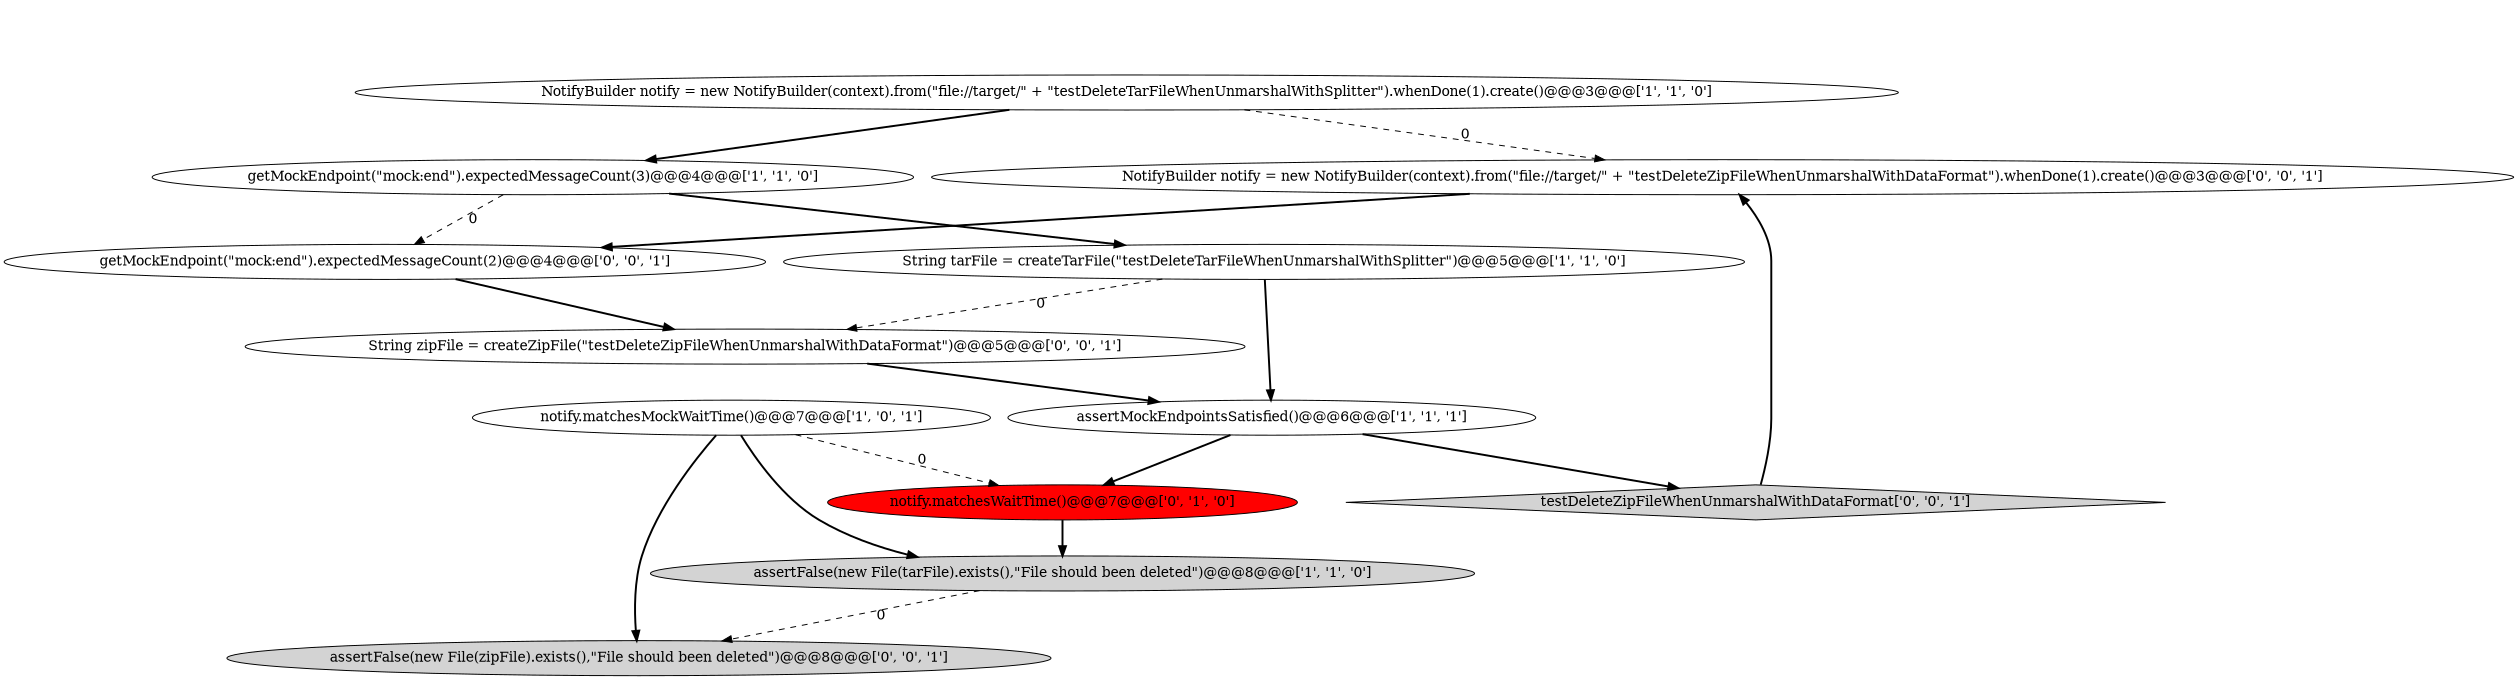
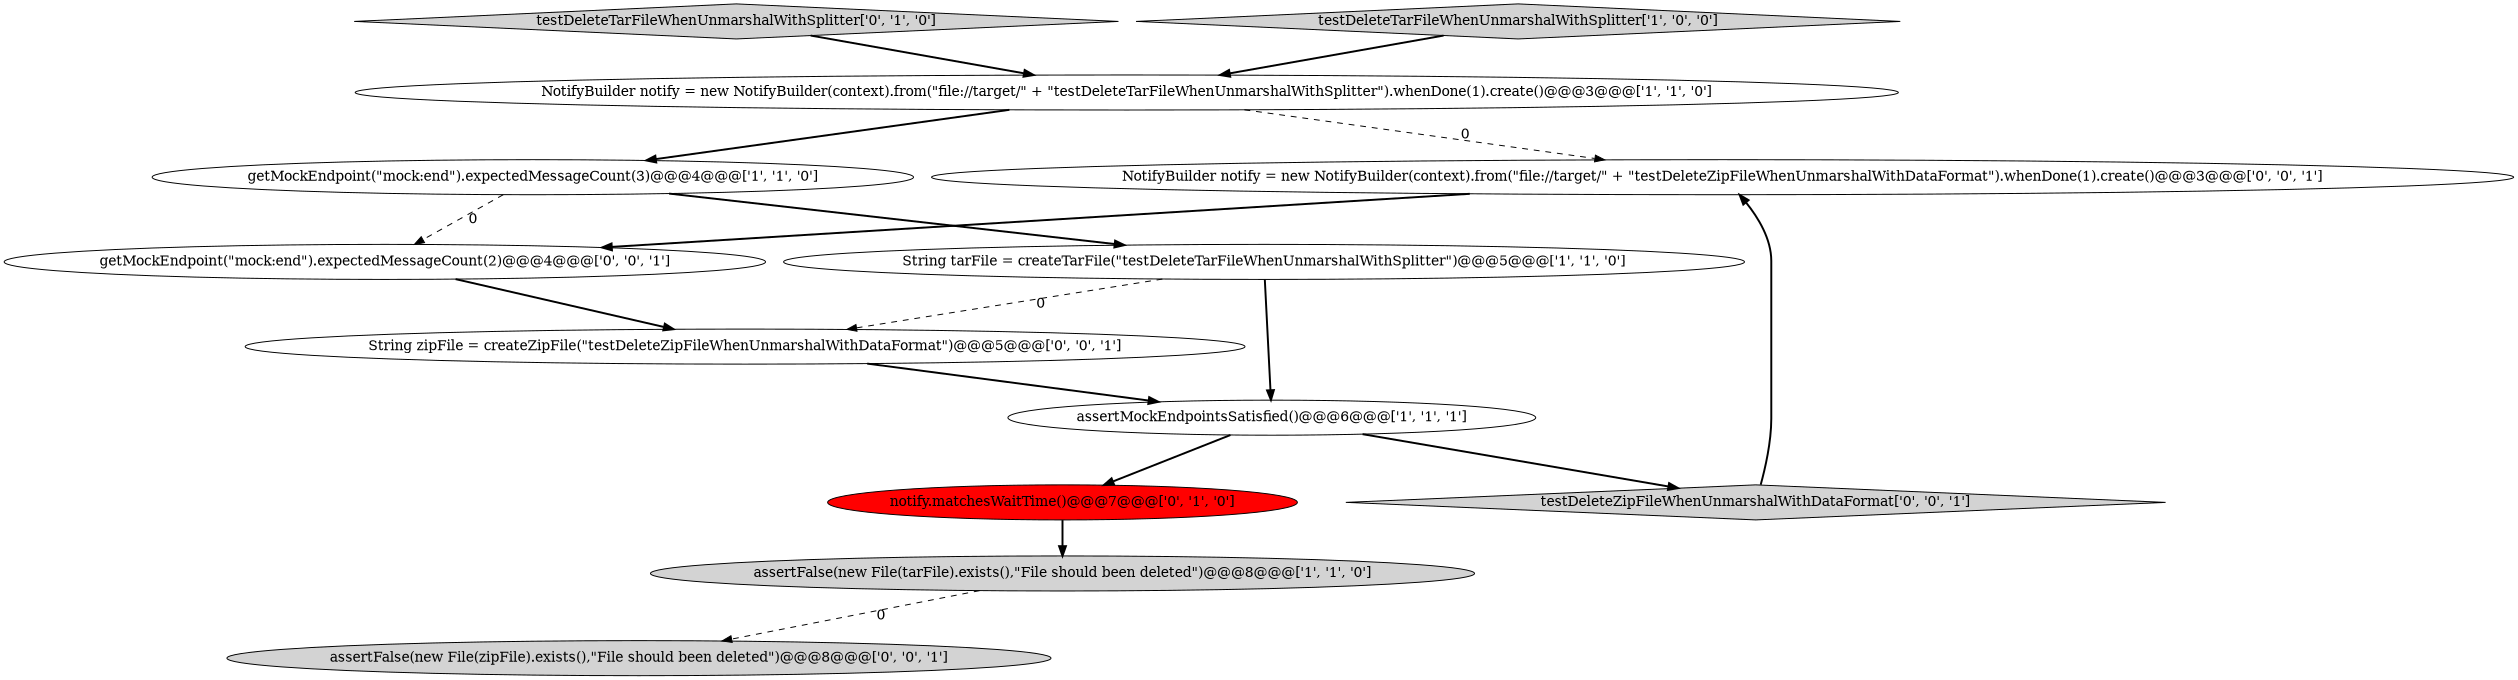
none -> (736, 21)
none -> (1518, 21)
(731, 418) -> none
